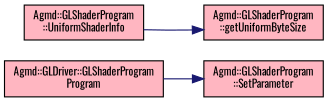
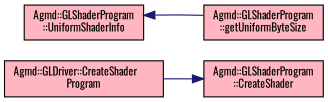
(168, 30) -> (179, 15)
(84, 79) -> (84, 79)
(264, 79) -> (264, 79)
